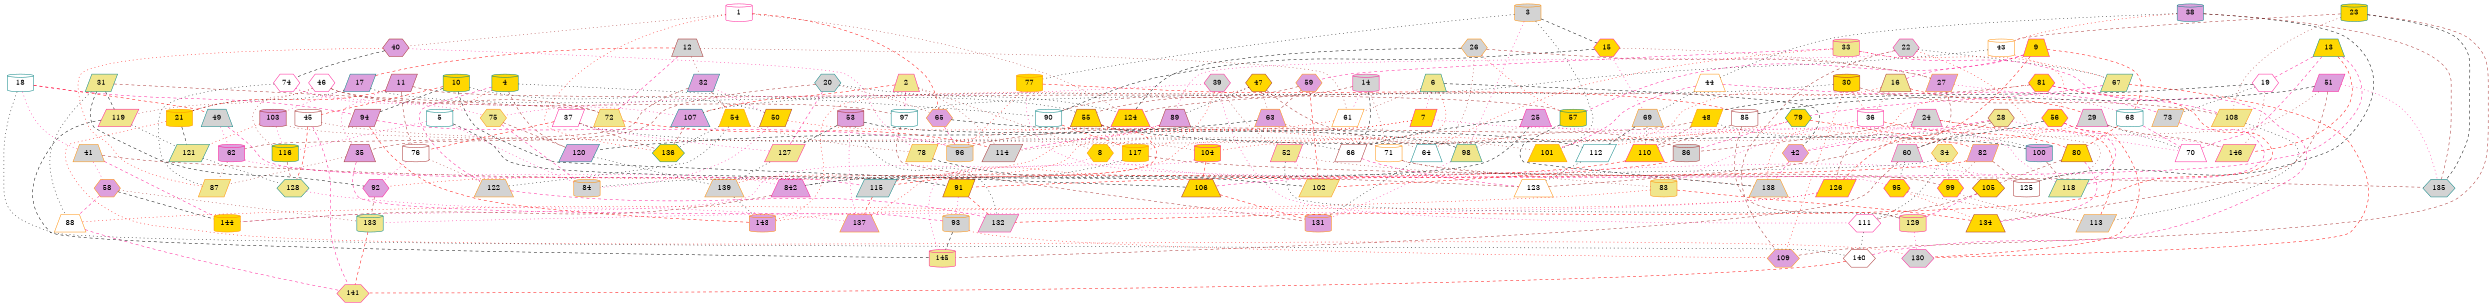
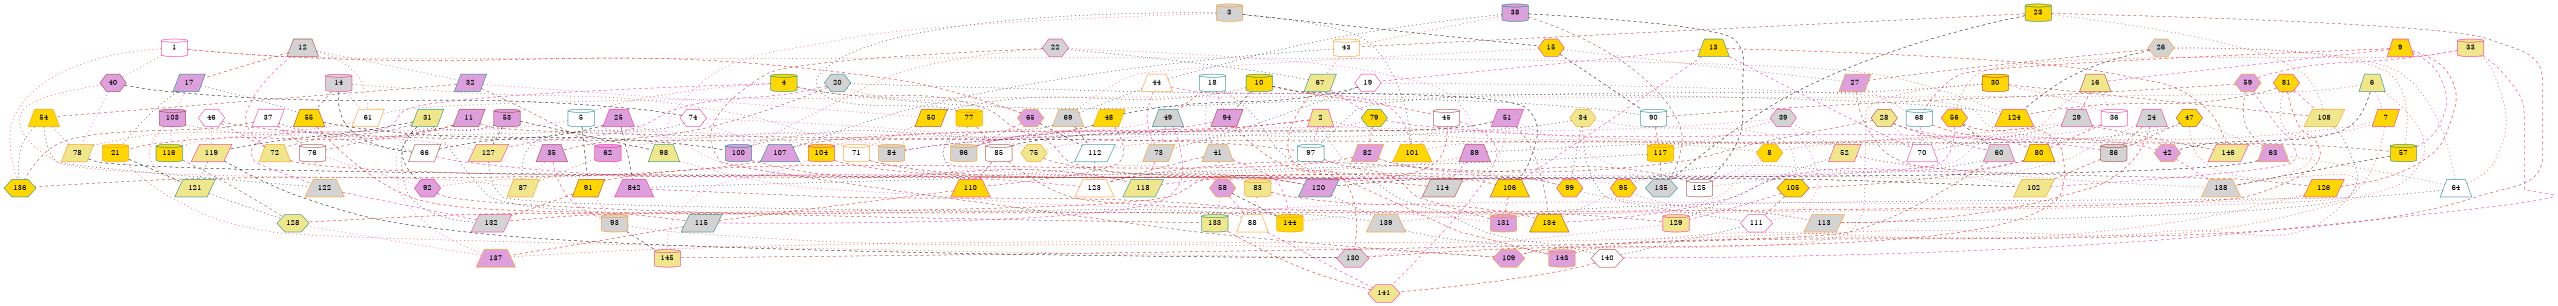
none -> (1163, 136)
(1315, 149) -> (2215, 174)
(539, 152) -> (1107, 134)
(413, 250) -> (549, 239)
